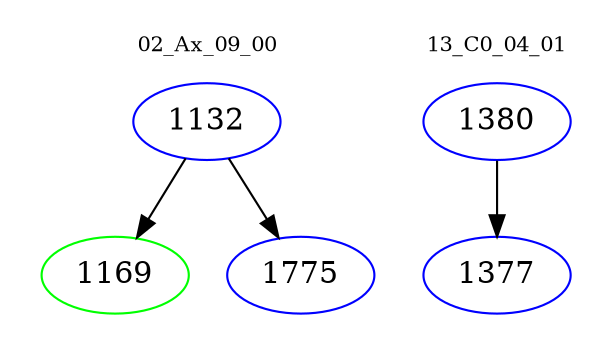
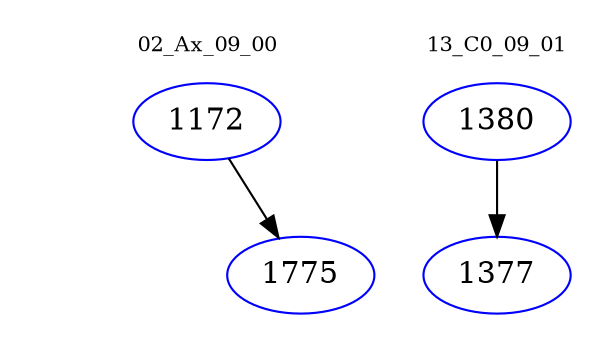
(497, 46) -> (497, 46)
(207, 122) -> (207, 122)
(115, 275) -> none
